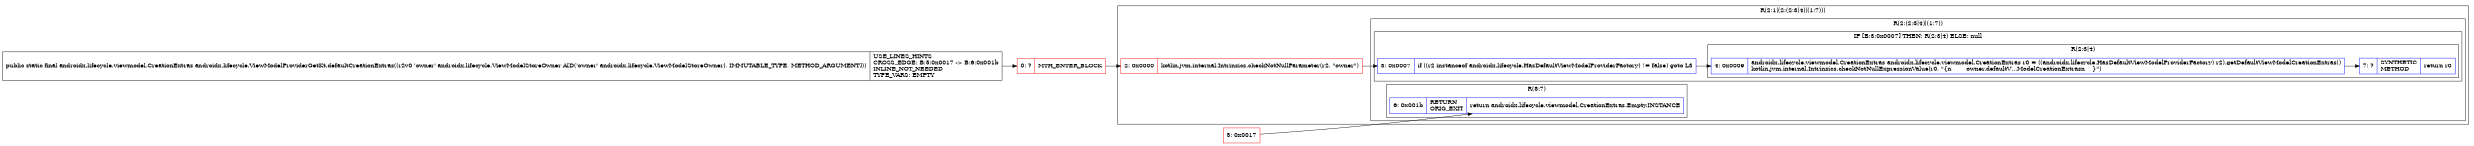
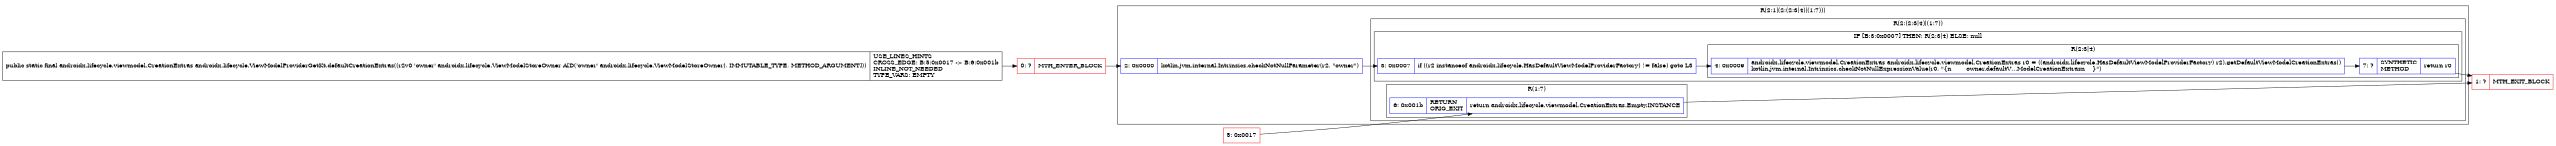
(1242, 66) -> (1242, 66)
none -> (2513, 82)
(1537, 89) -> (1537, 89)
